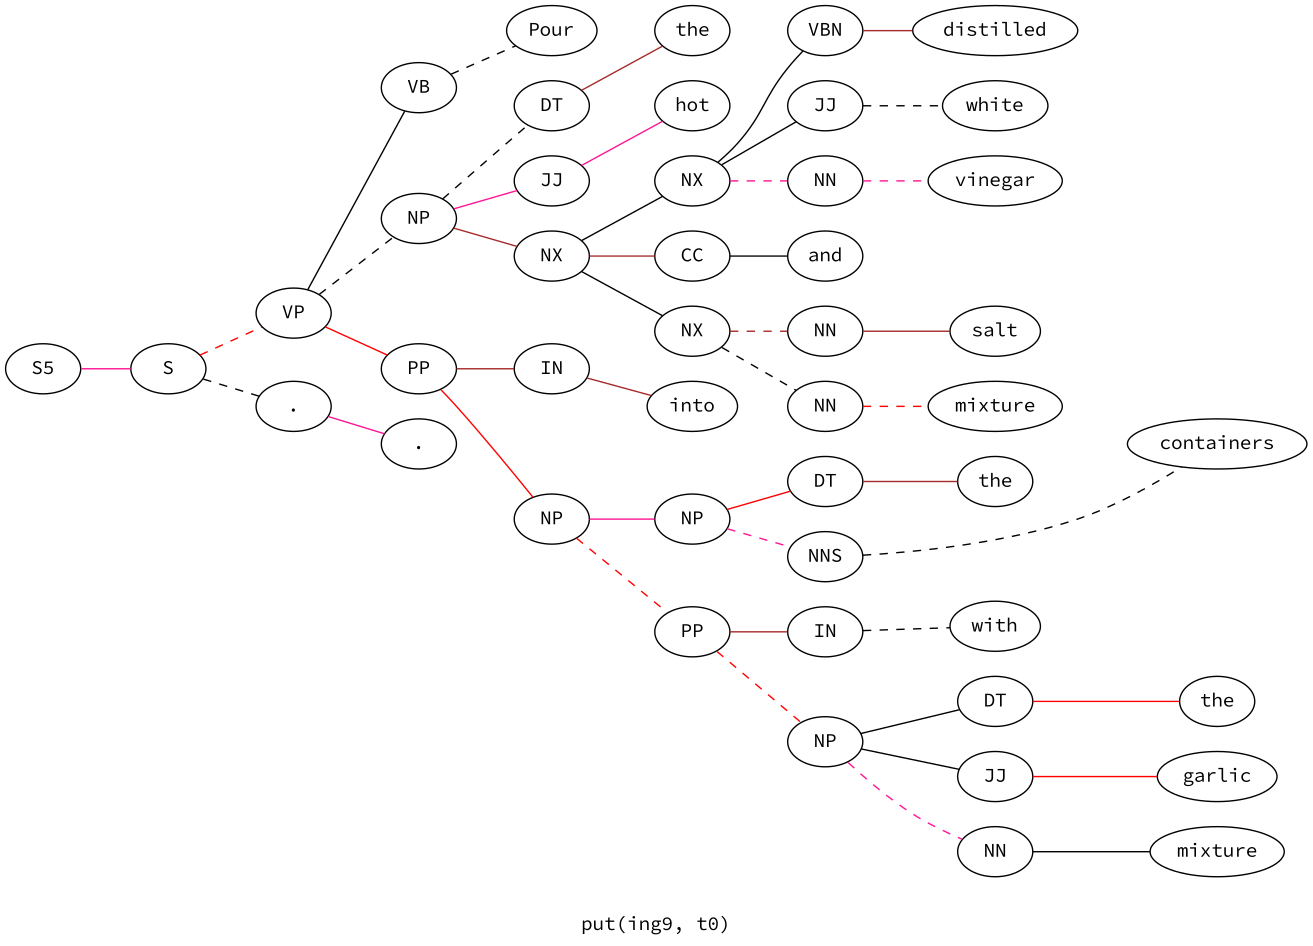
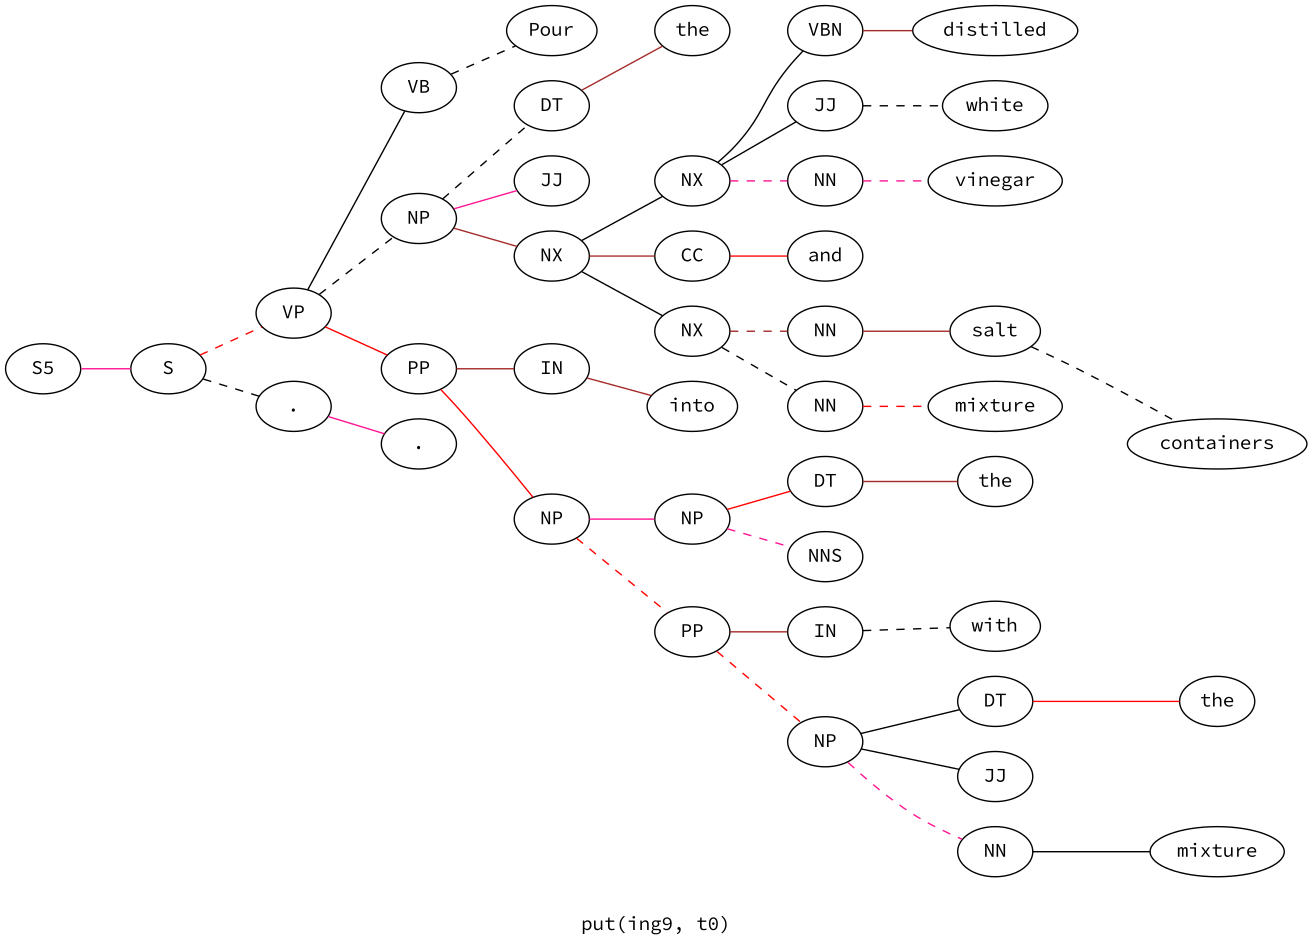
(692, 106) -> none
(759, 256) -> (759, 256)
(1029, 533) -> (1104, 383)
(1217, 777) -> none
